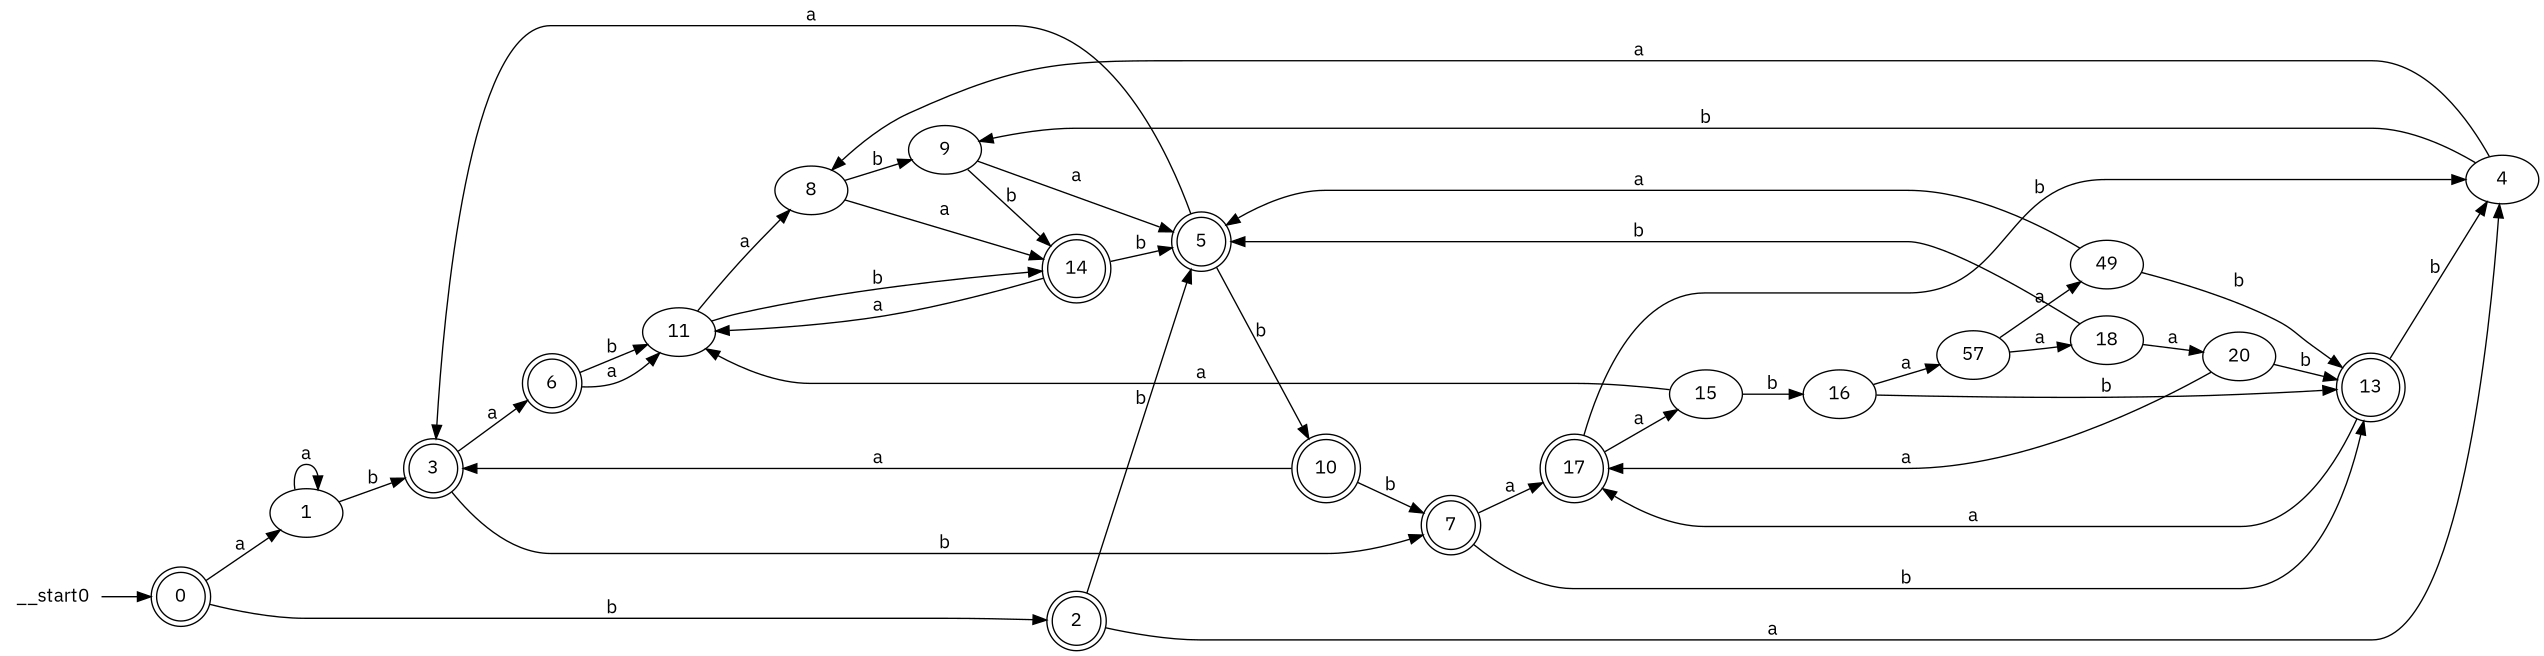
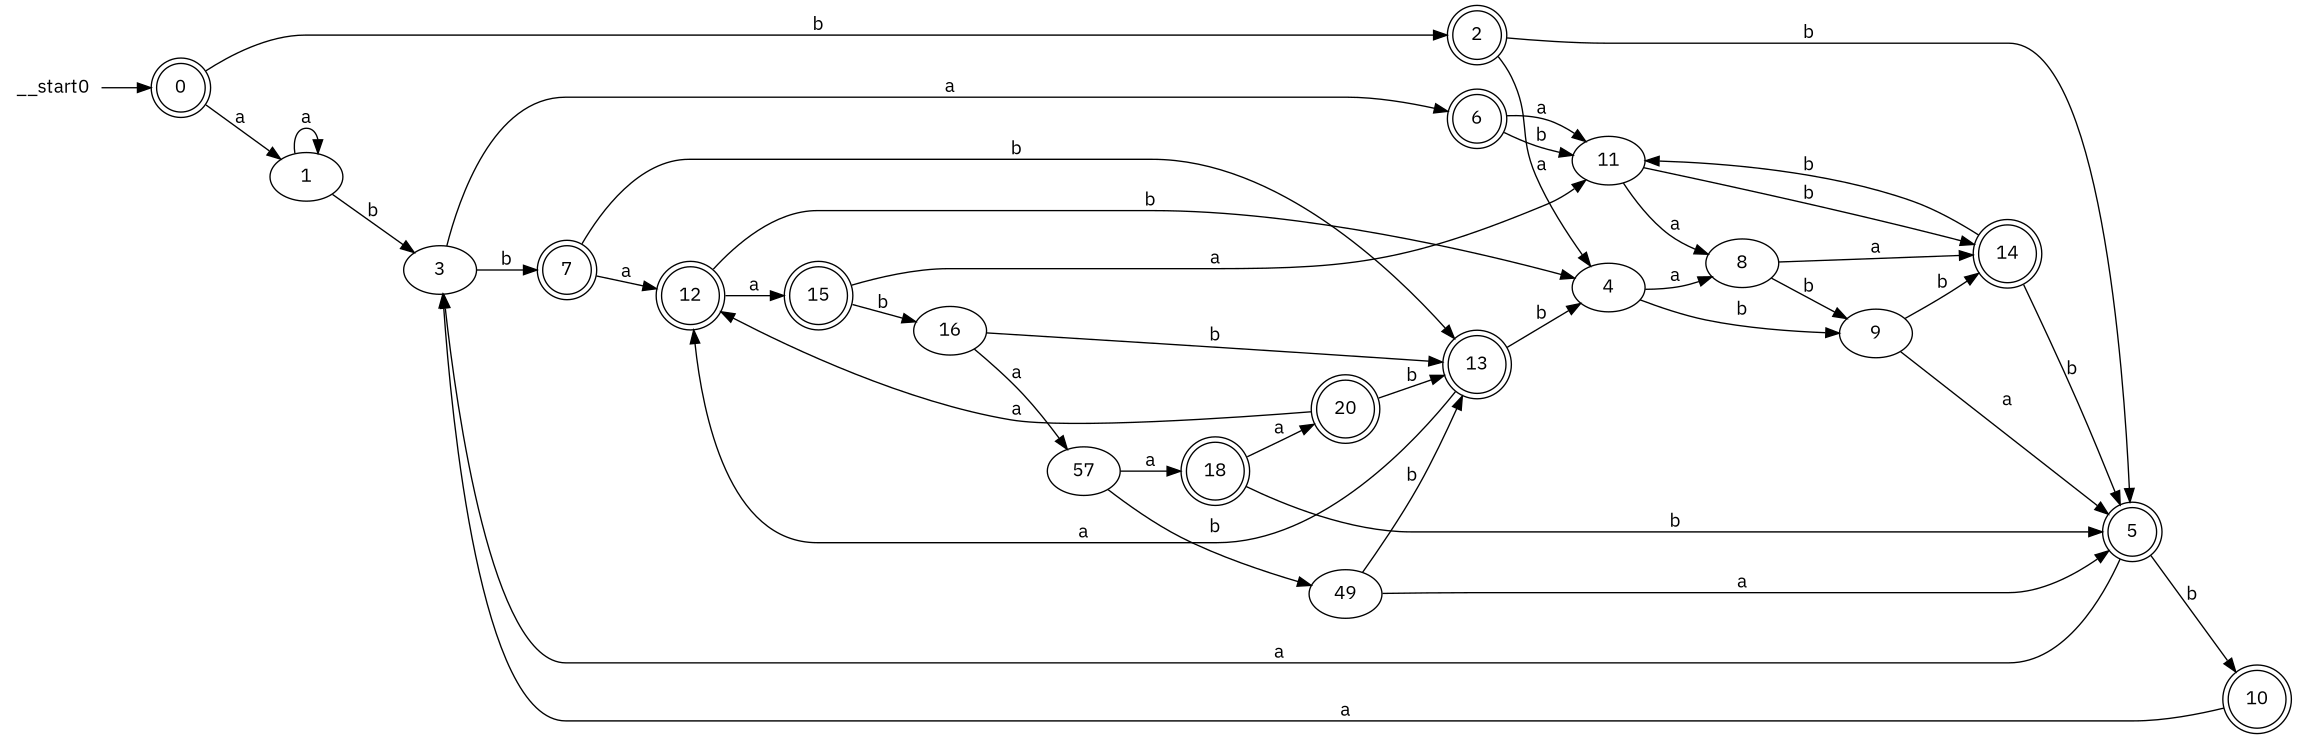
(2040, 298) -> (1215, 527)
(878, 306) -> (1809, 165)
(2107, 340) -> (1215, 471)
(2239, 356) -> (1346, 409)
(1706, 394) -> (819, 296)
(433, 468) -> (440, 270)
(1574, 468) -> (690, 296)
(1384, 495) -> none
